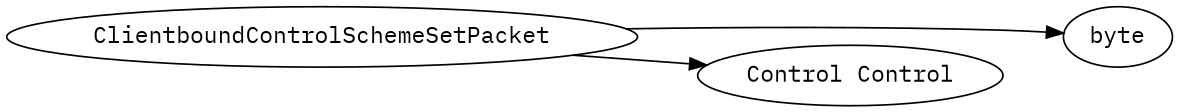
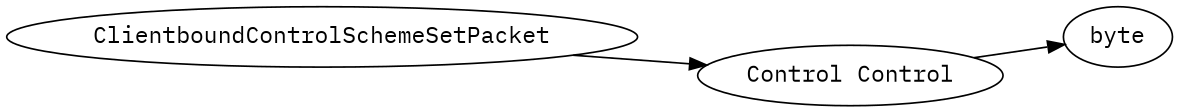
(836, 28) -> (1011, 52)
